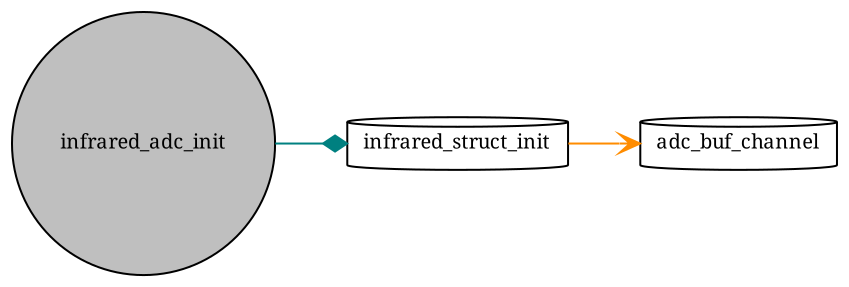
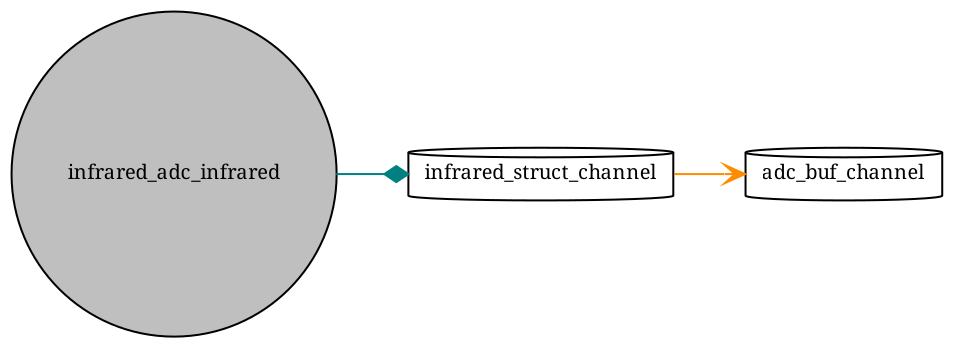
(144, 144) -> (174, 174)
(458, 144) -> (541, 174)
